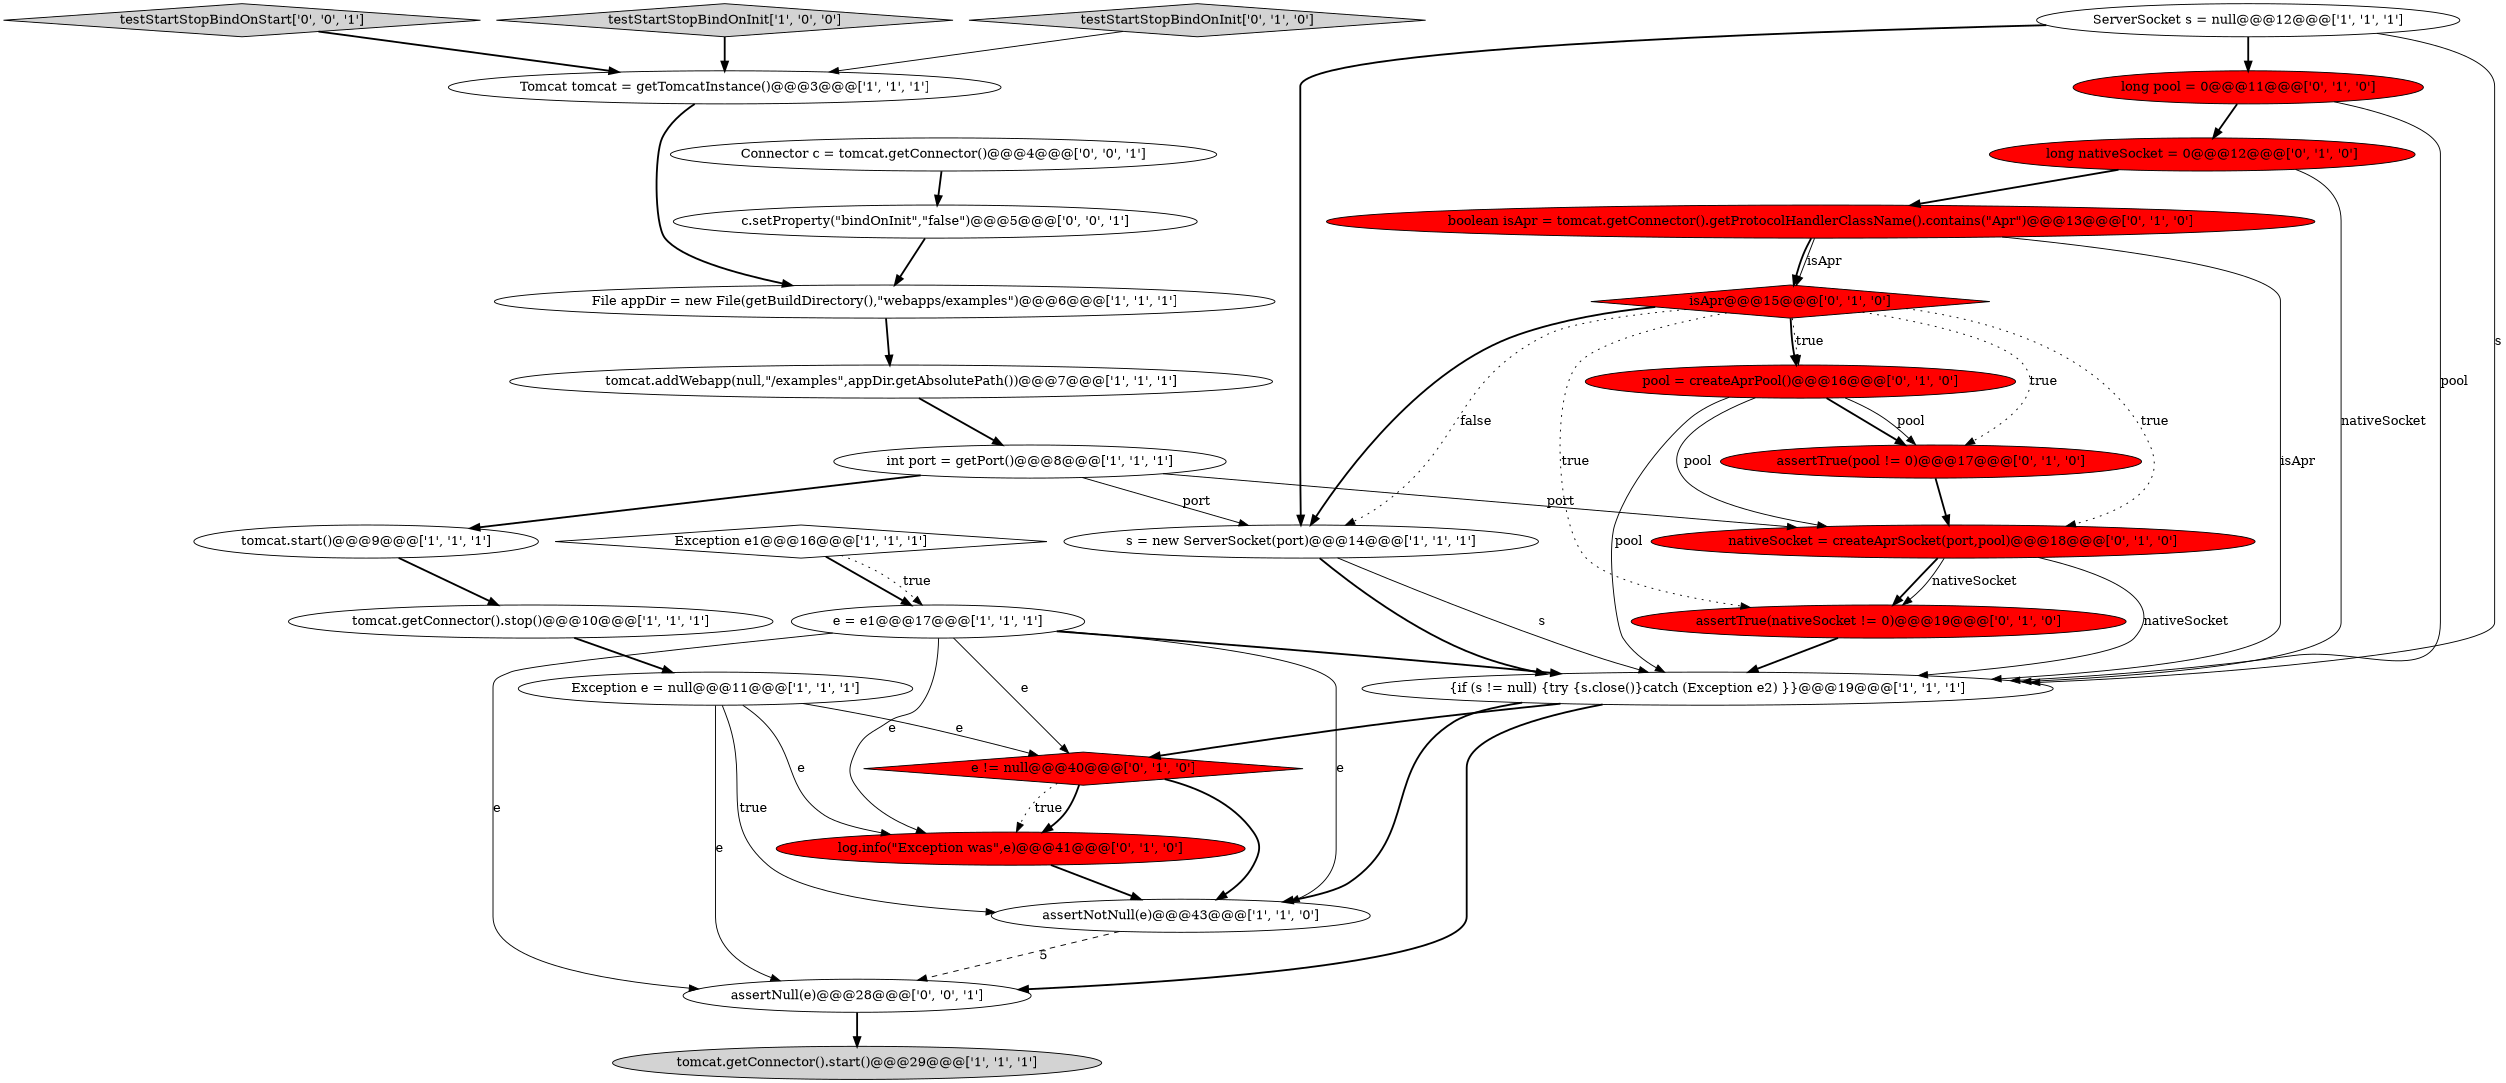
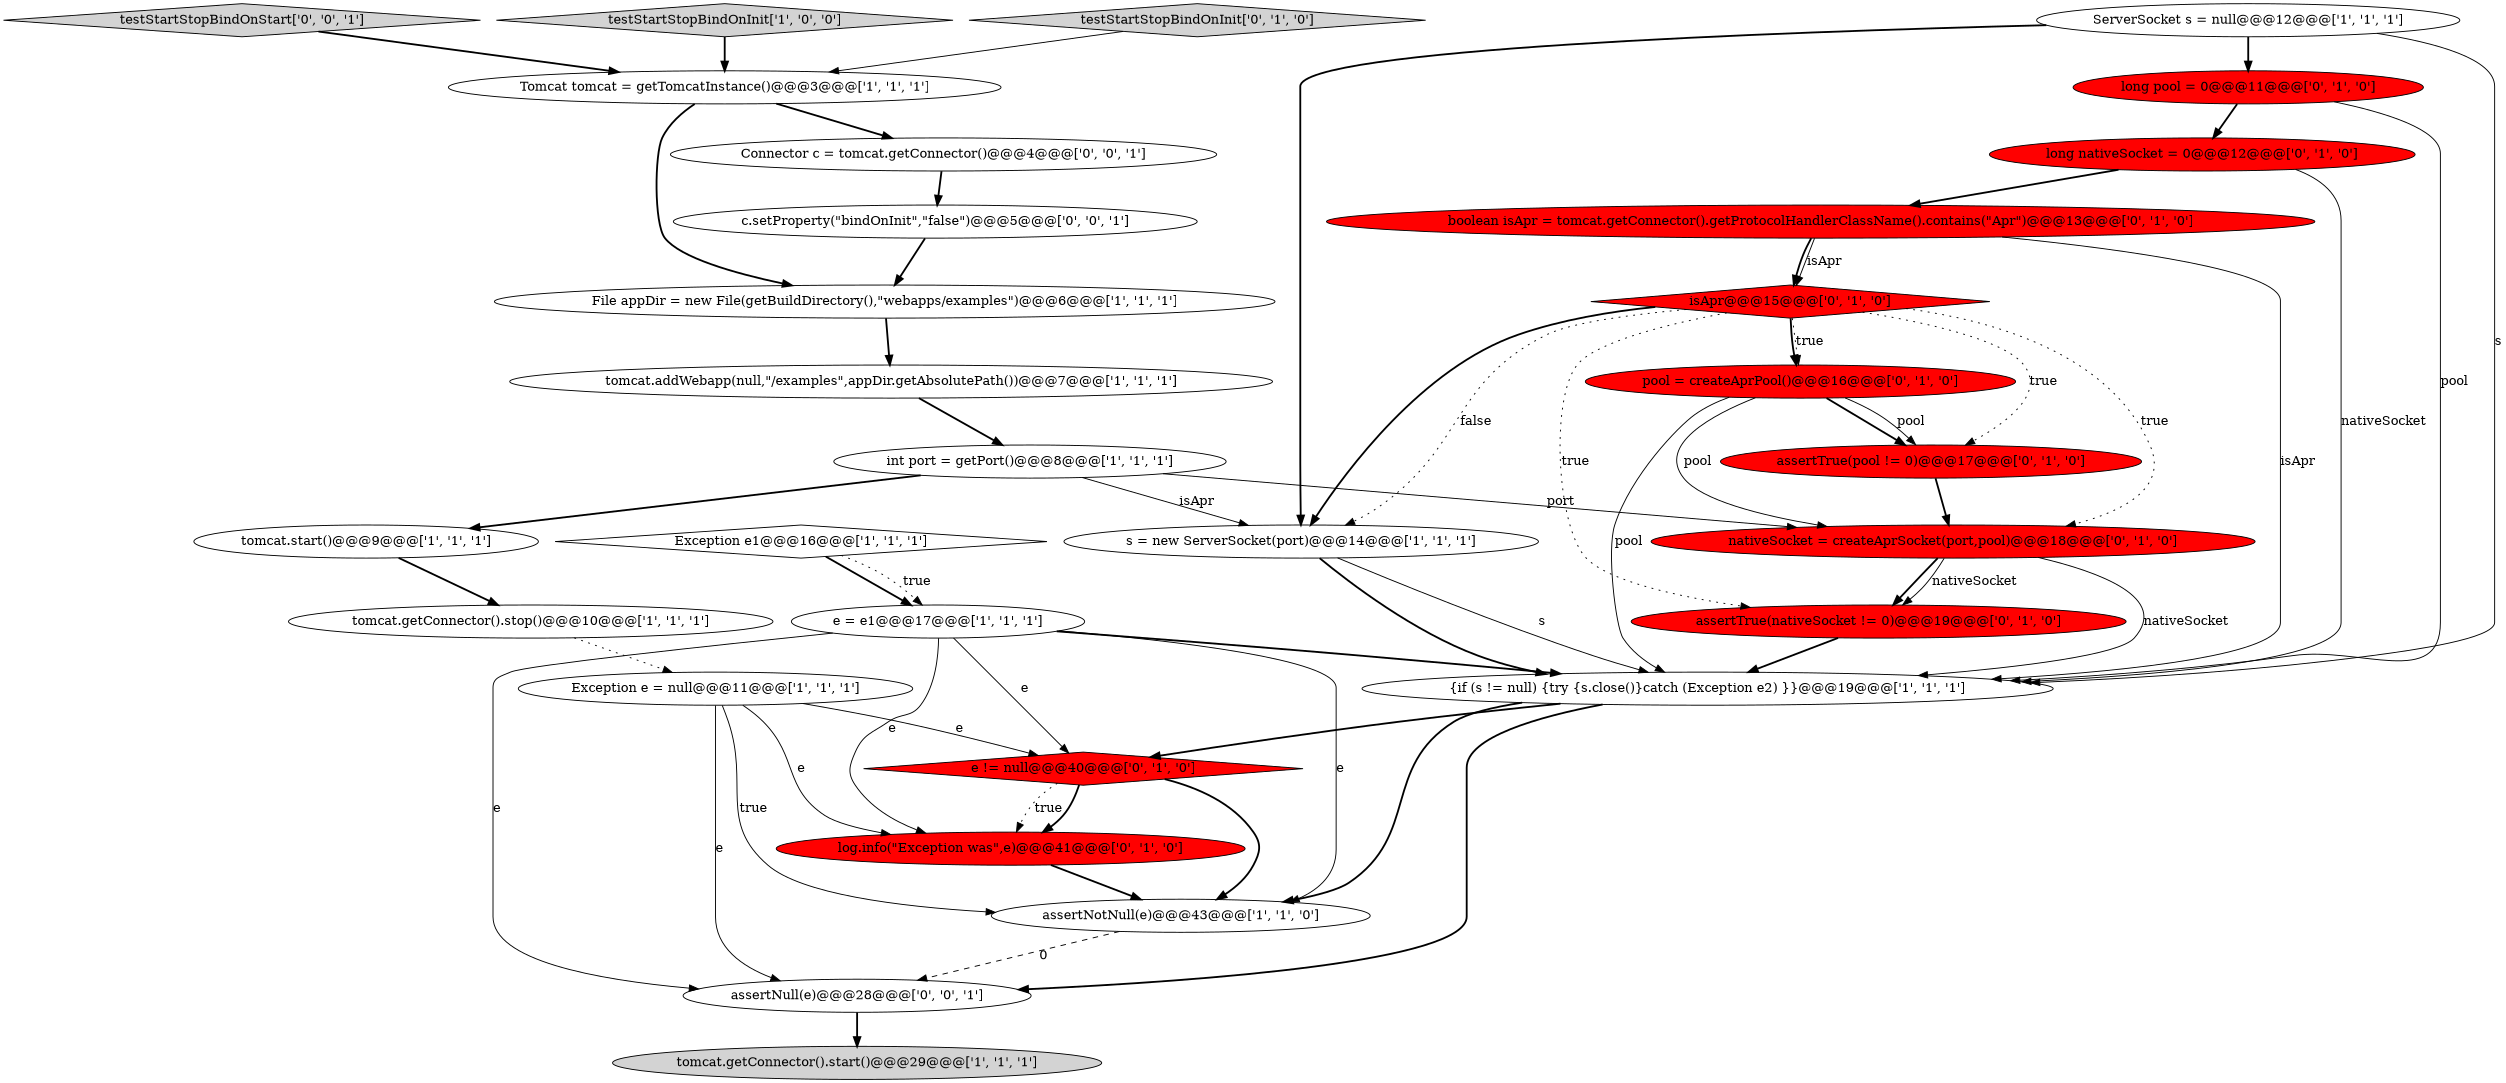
none -> (829, 120)
(1197, 502) -> (1197, 502)
(612, 651) -> (612, 651)
(1044, 956) -> (1044, 956)
